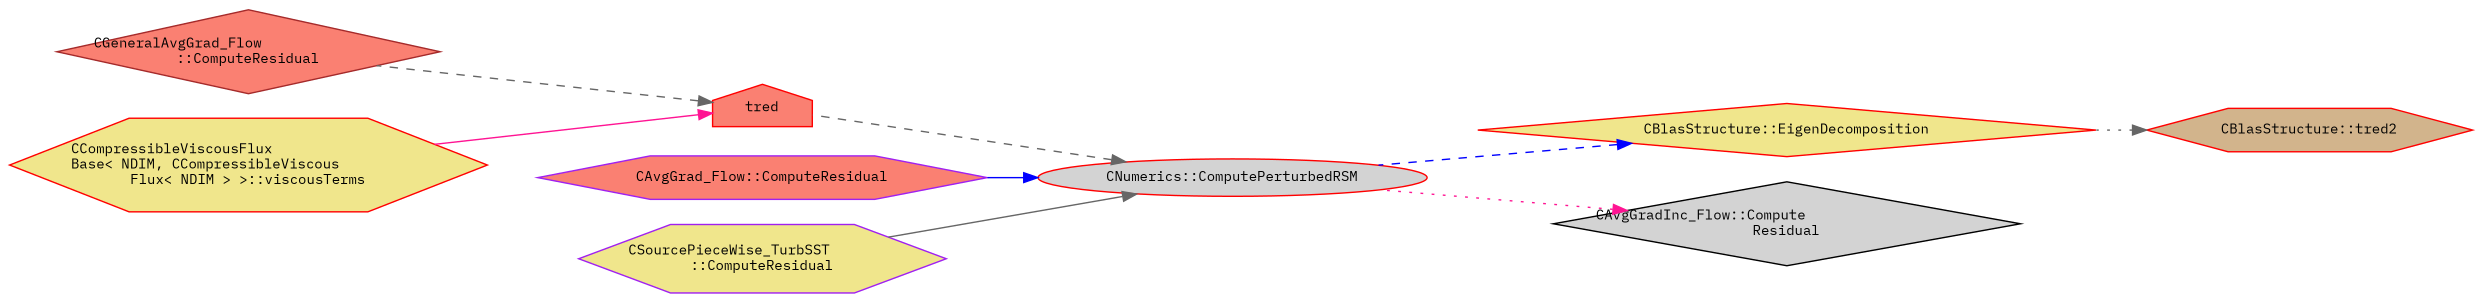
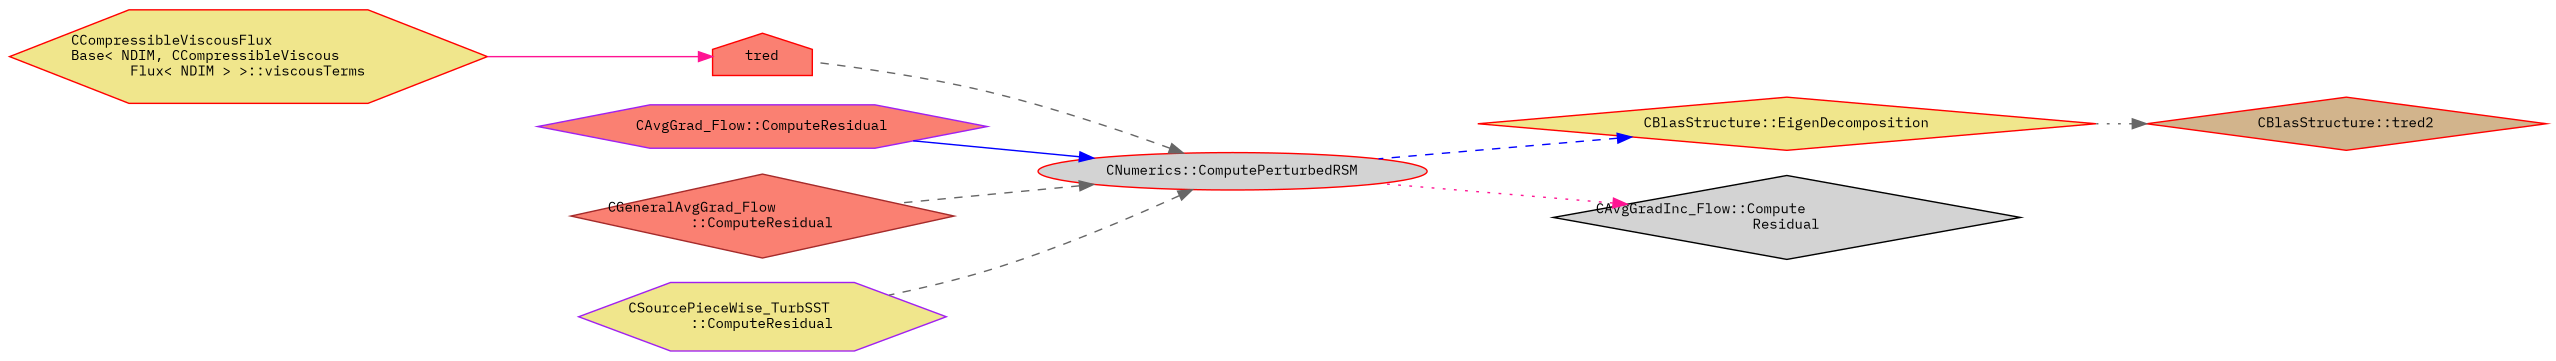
(538, 83) -> (988, 195)
(2310, 130) -> (2346, 124)
(1005, 217) -> (1037, 254)
